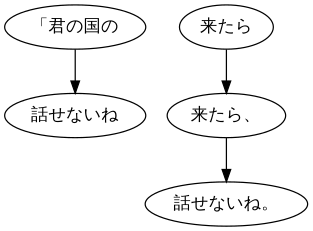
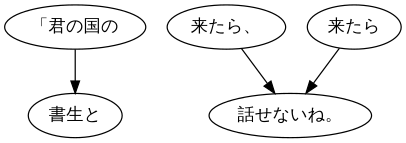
(226, 65) -> (326, 66)
(75, 116) -> (75, 116)
